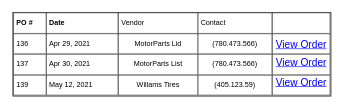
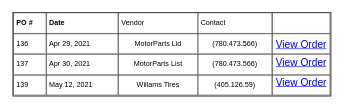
(93, 30) -> (93, 30)
